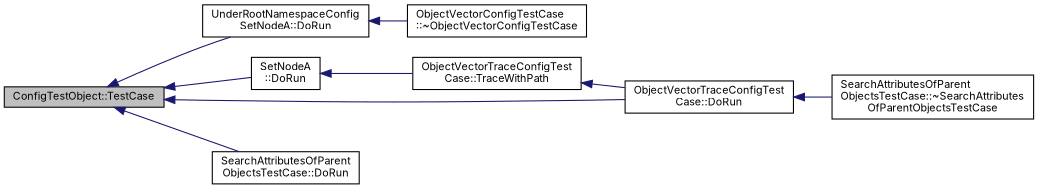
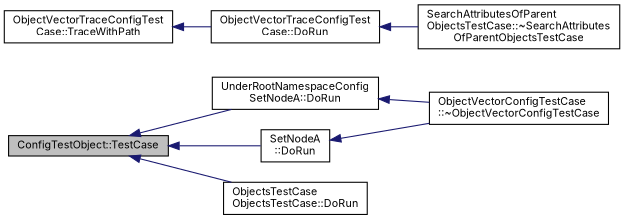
(372, 73) -> (385, 131)
(400, 102) -> none
(286, 168) -> (295, 198)
